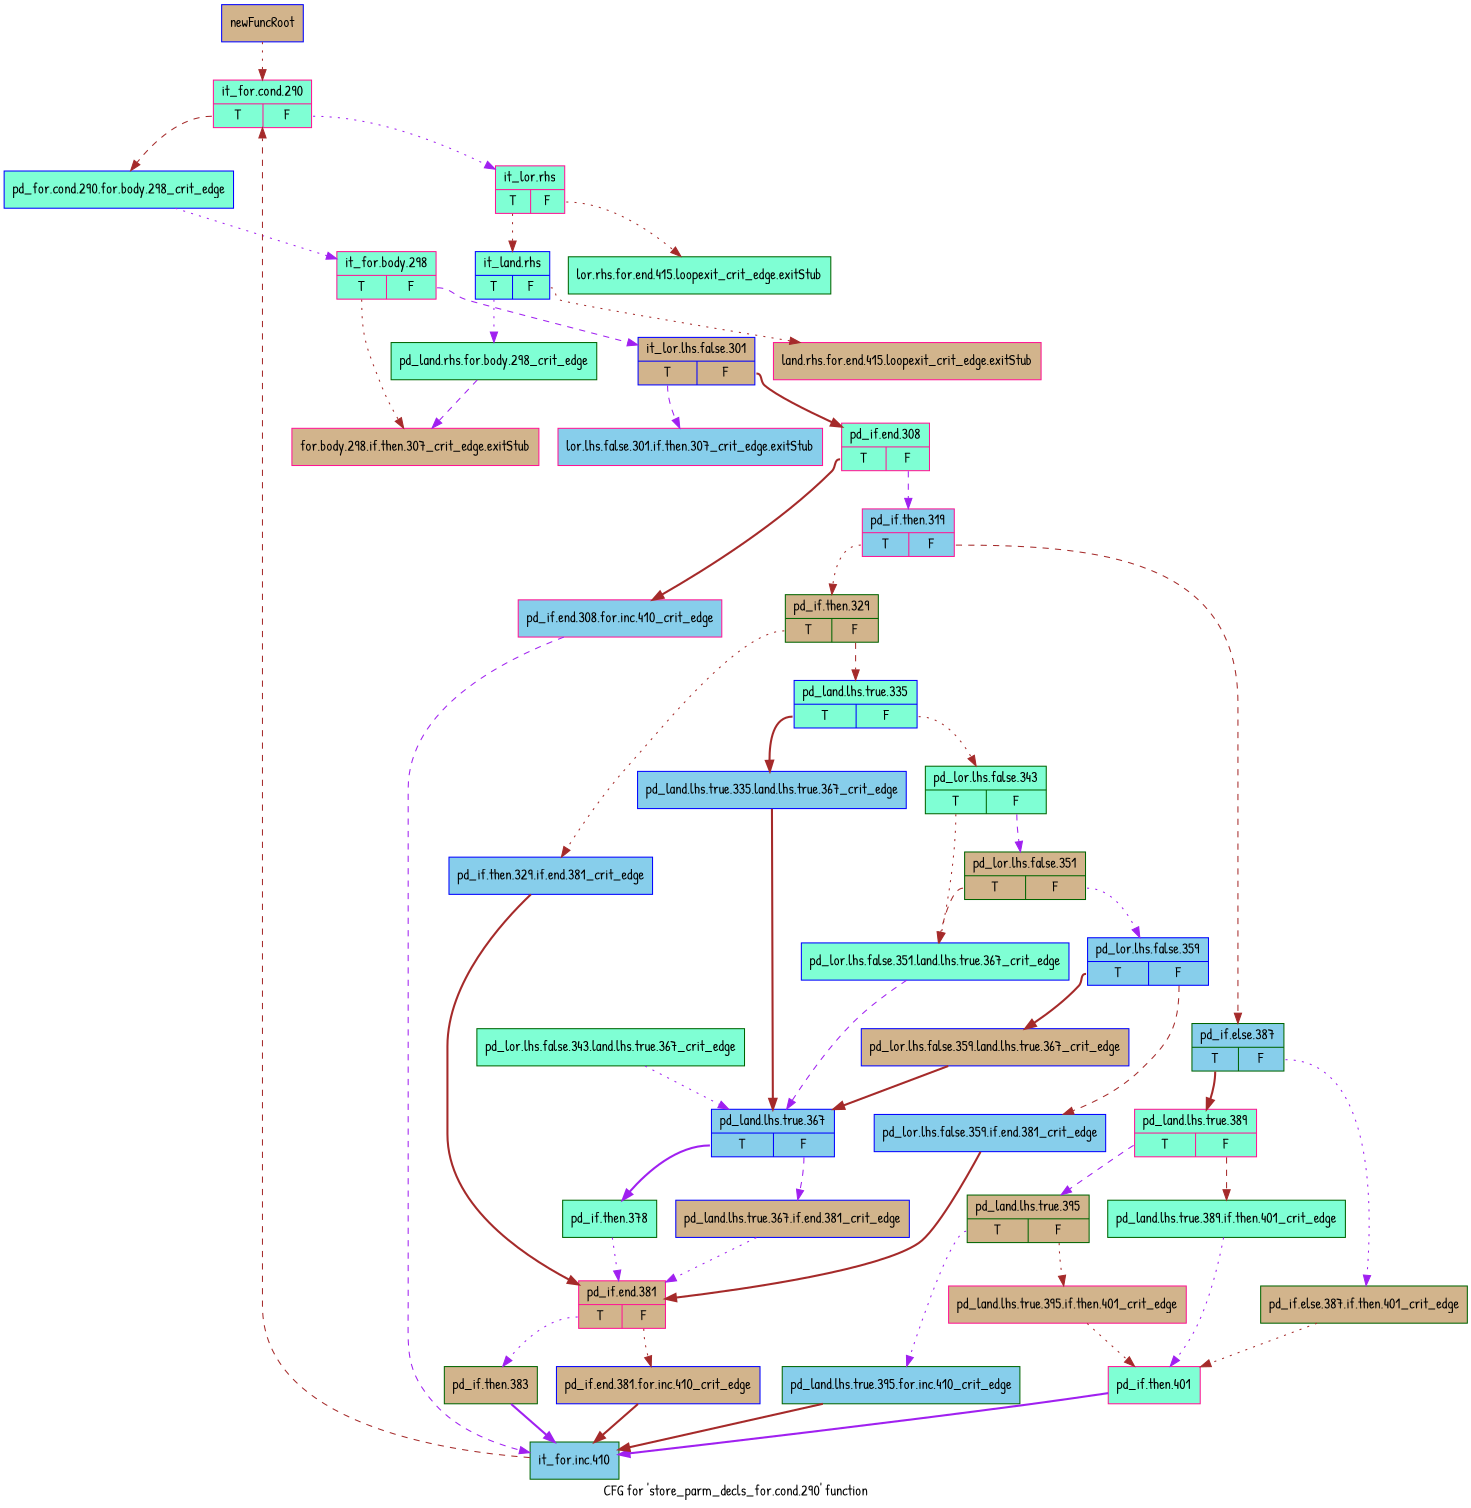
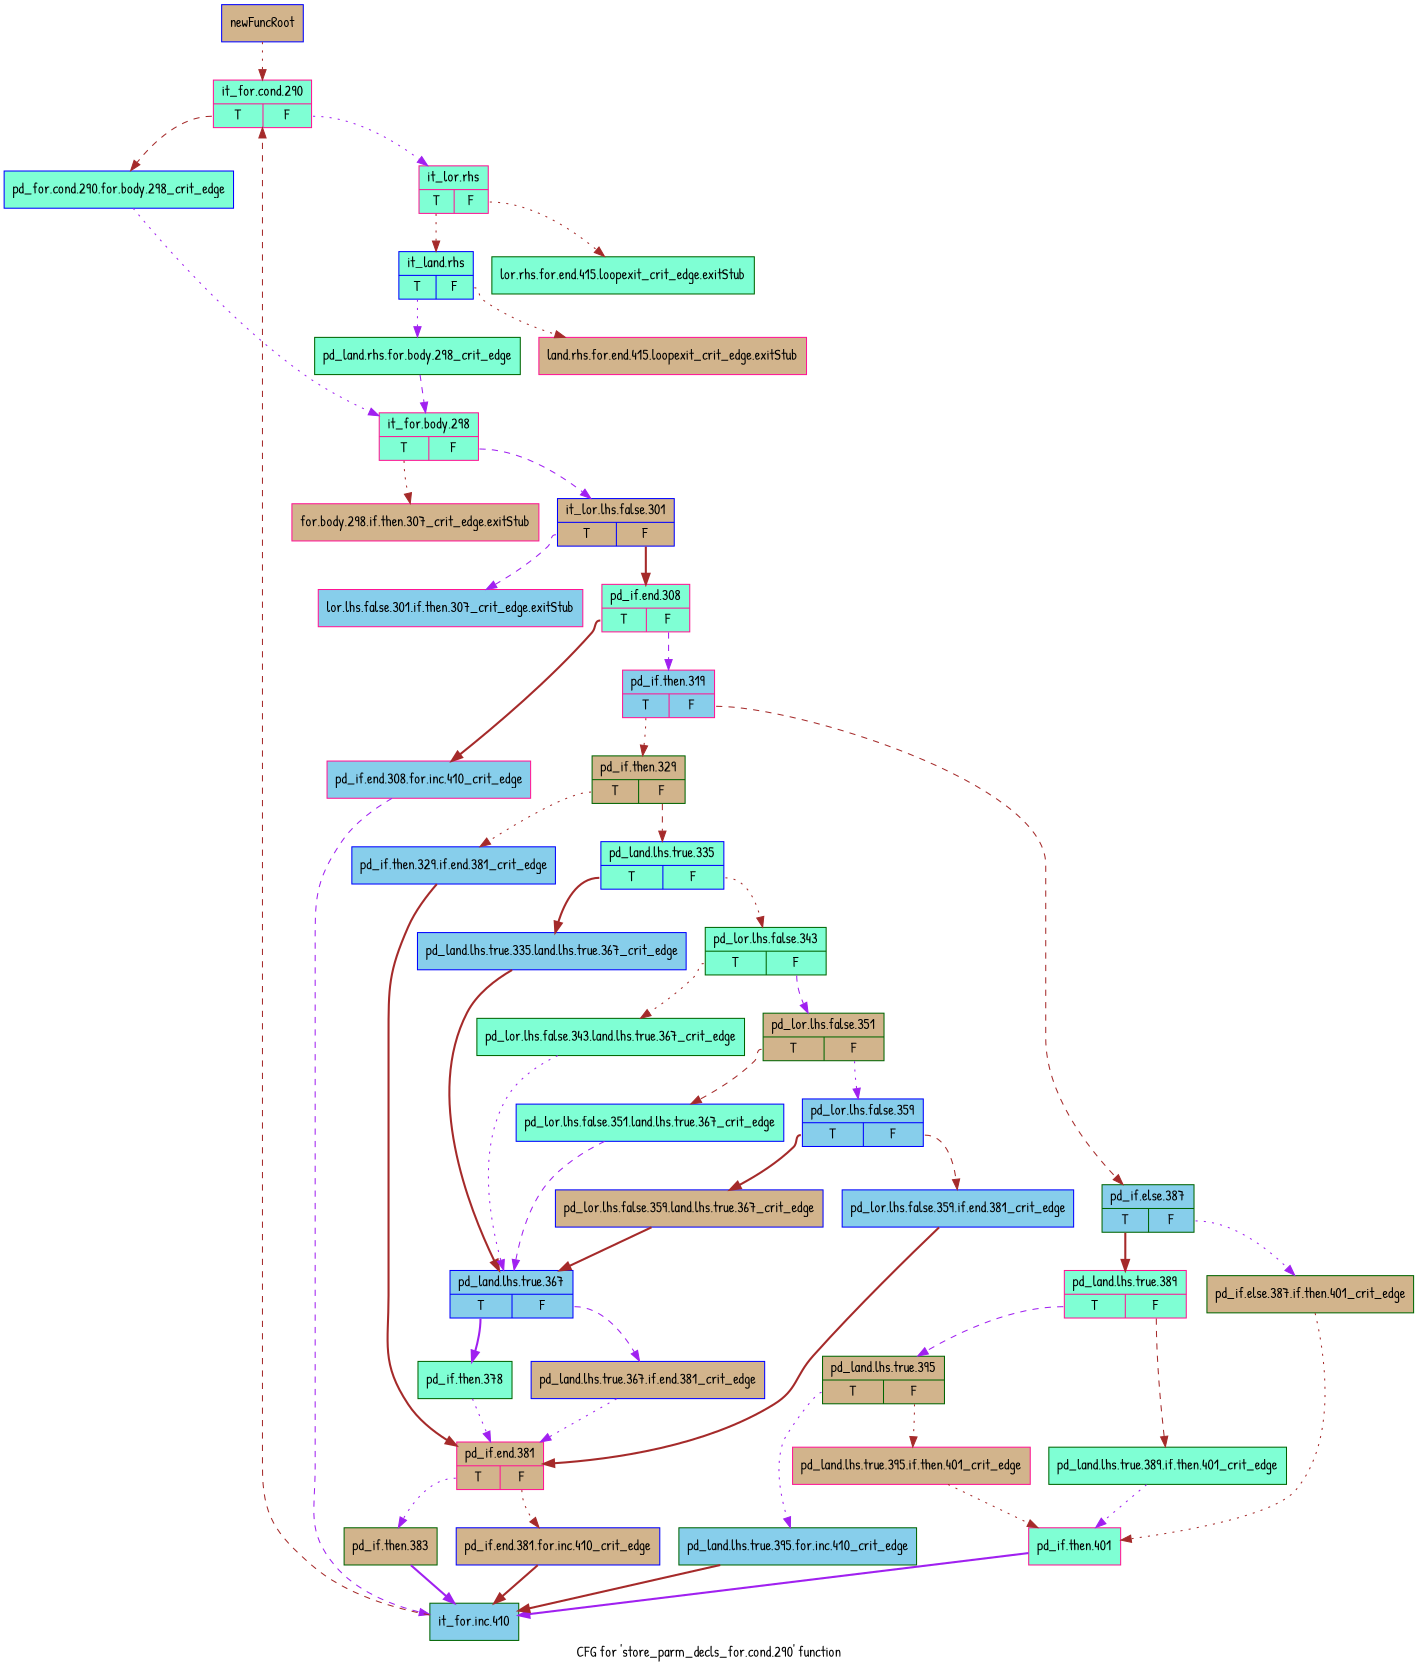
(458, 400) -> (422, 389)
(951, 874) -> (679, 990)
